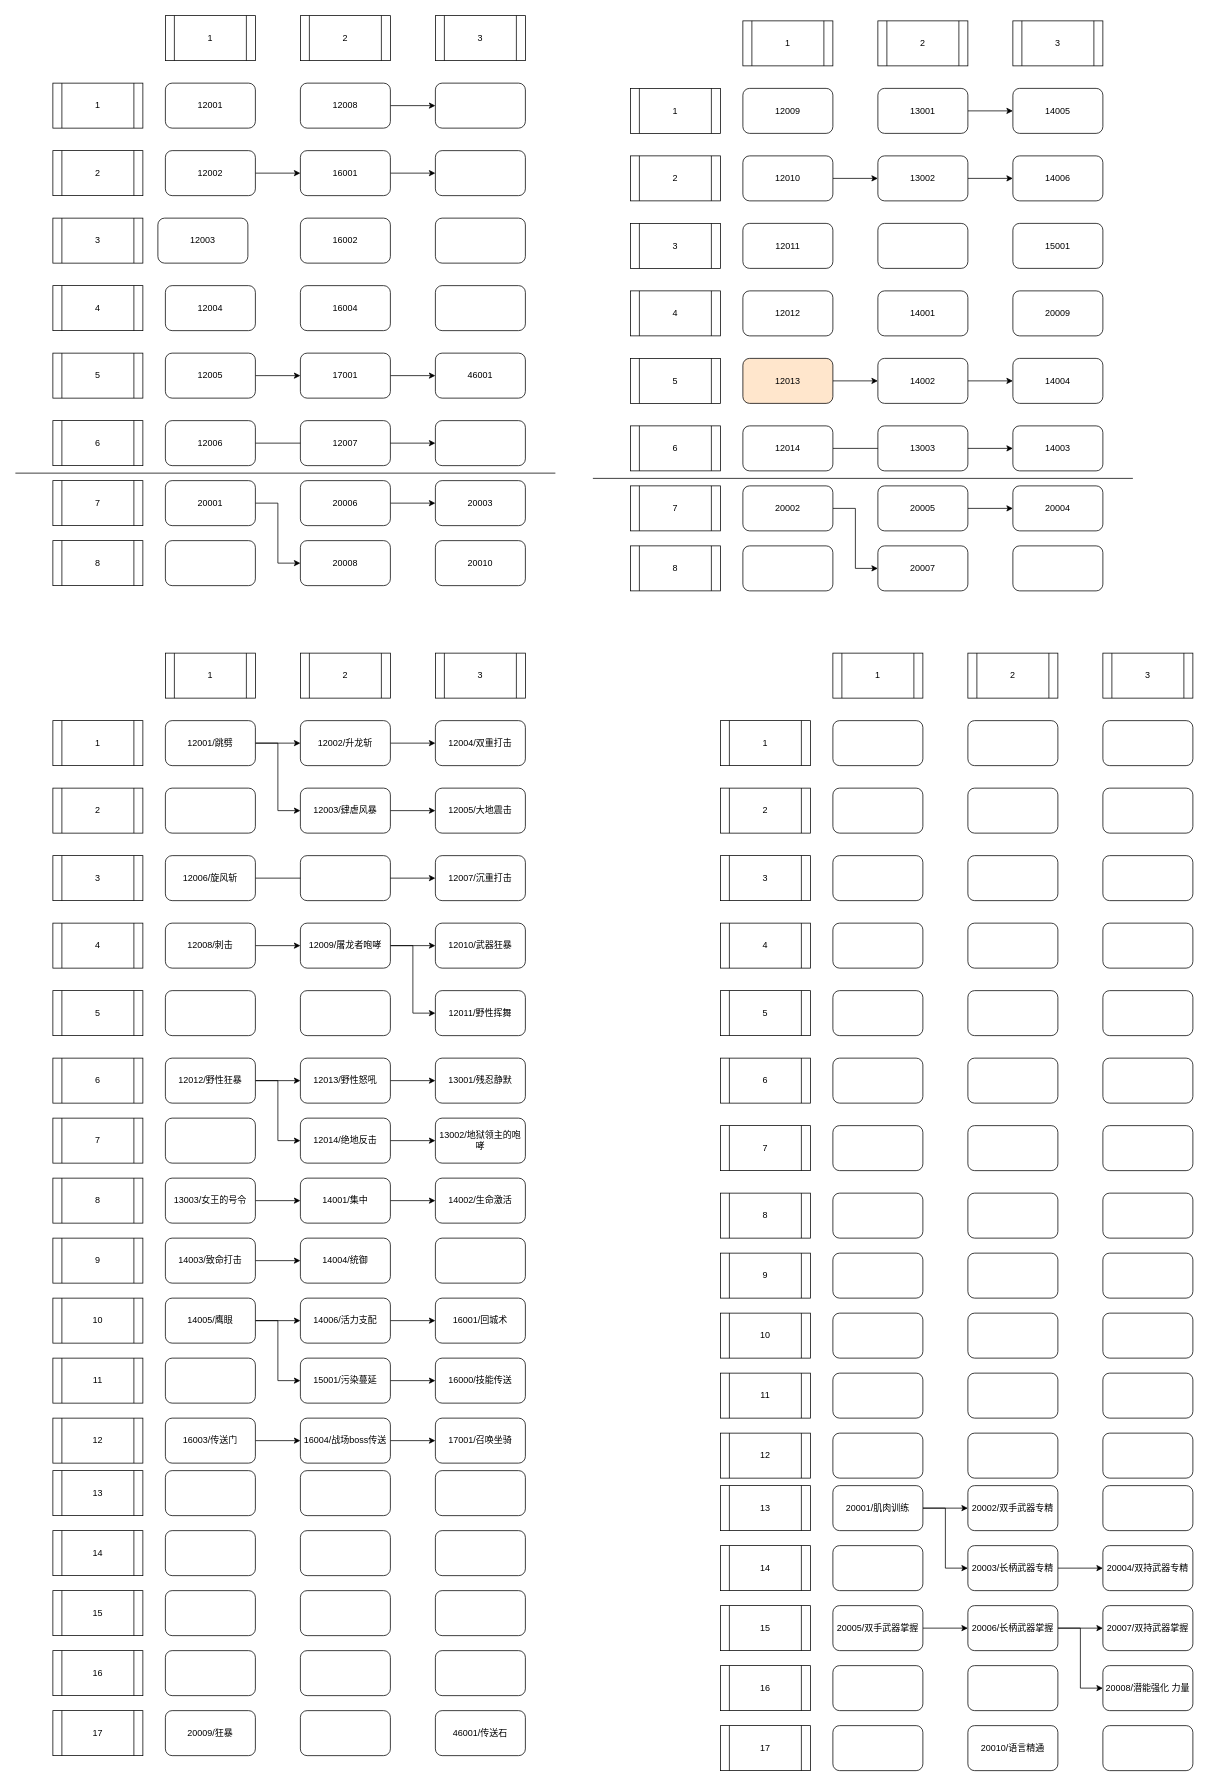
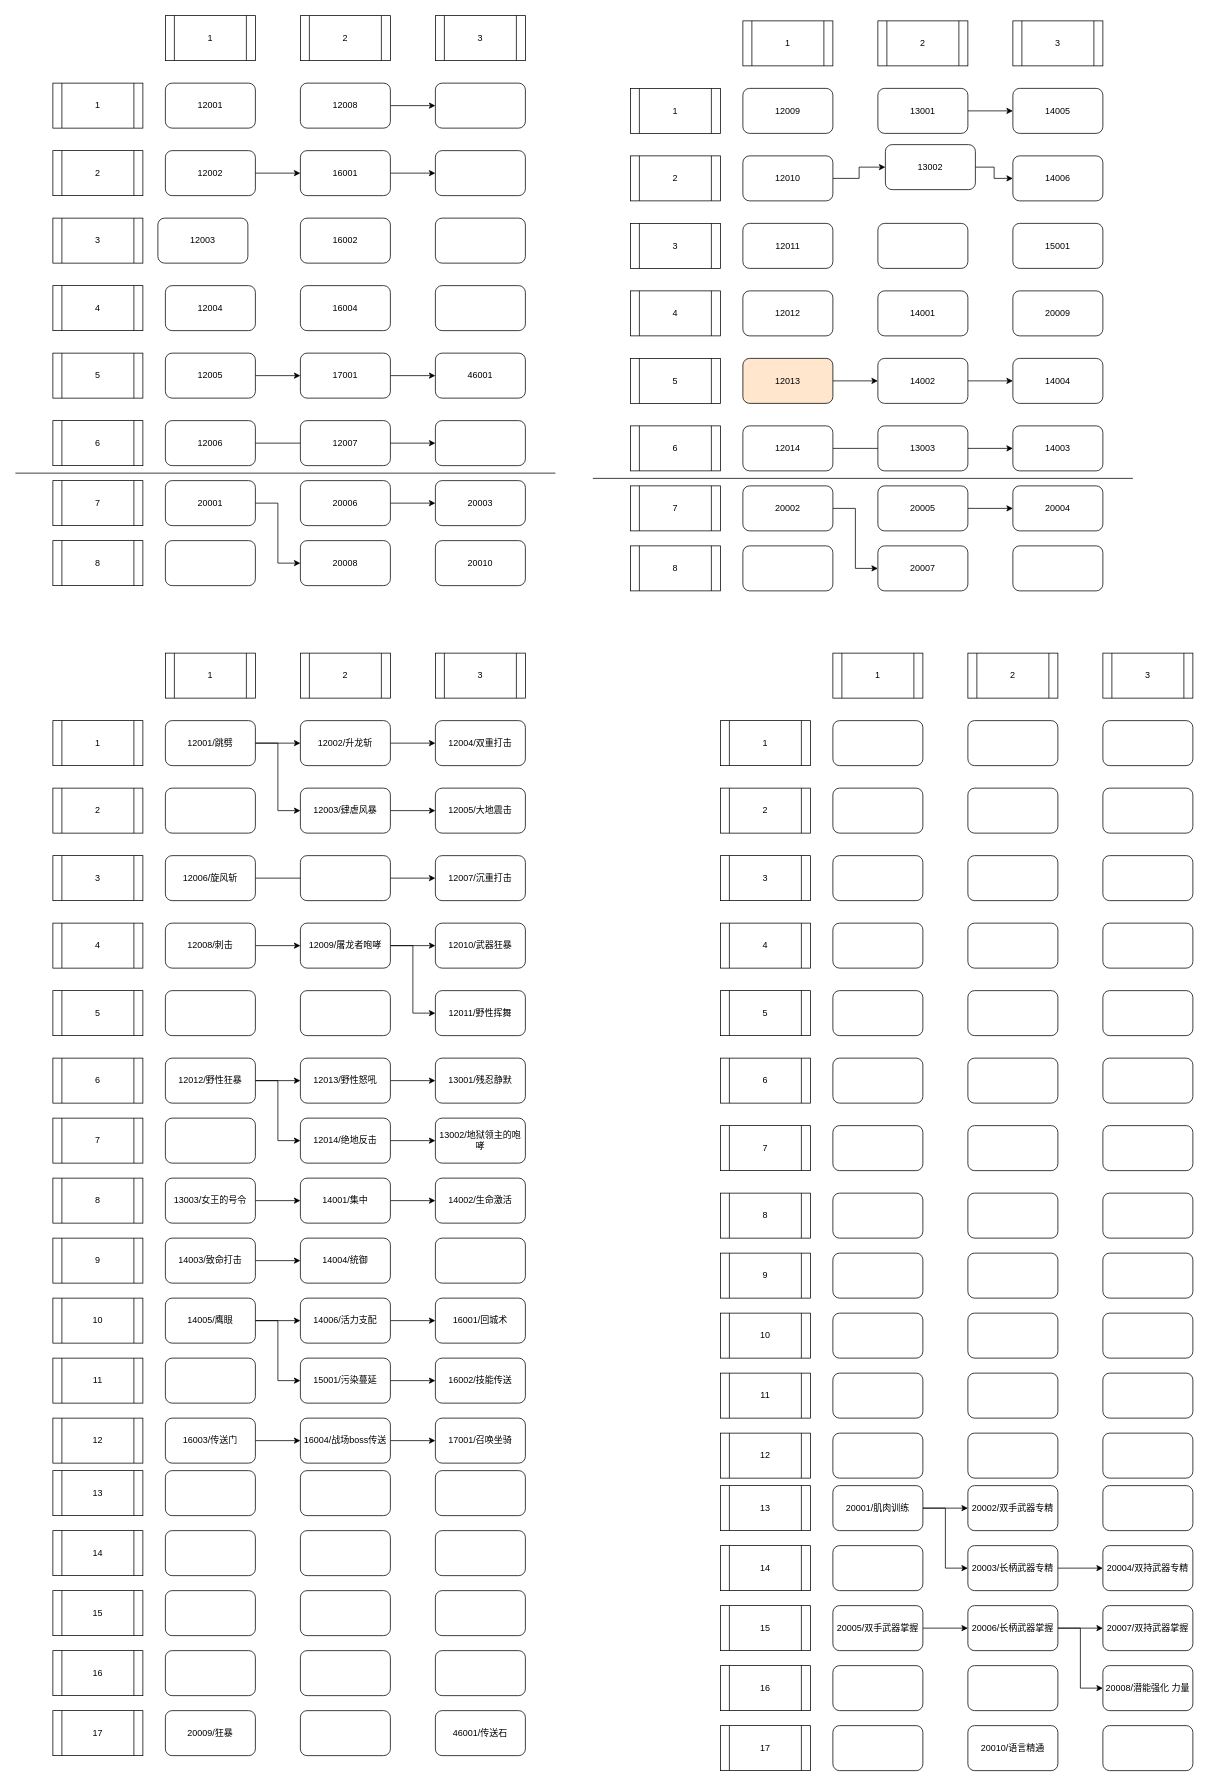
(923, 178) -> (930, 167)
(480, 1380) -> (480, 1380)
